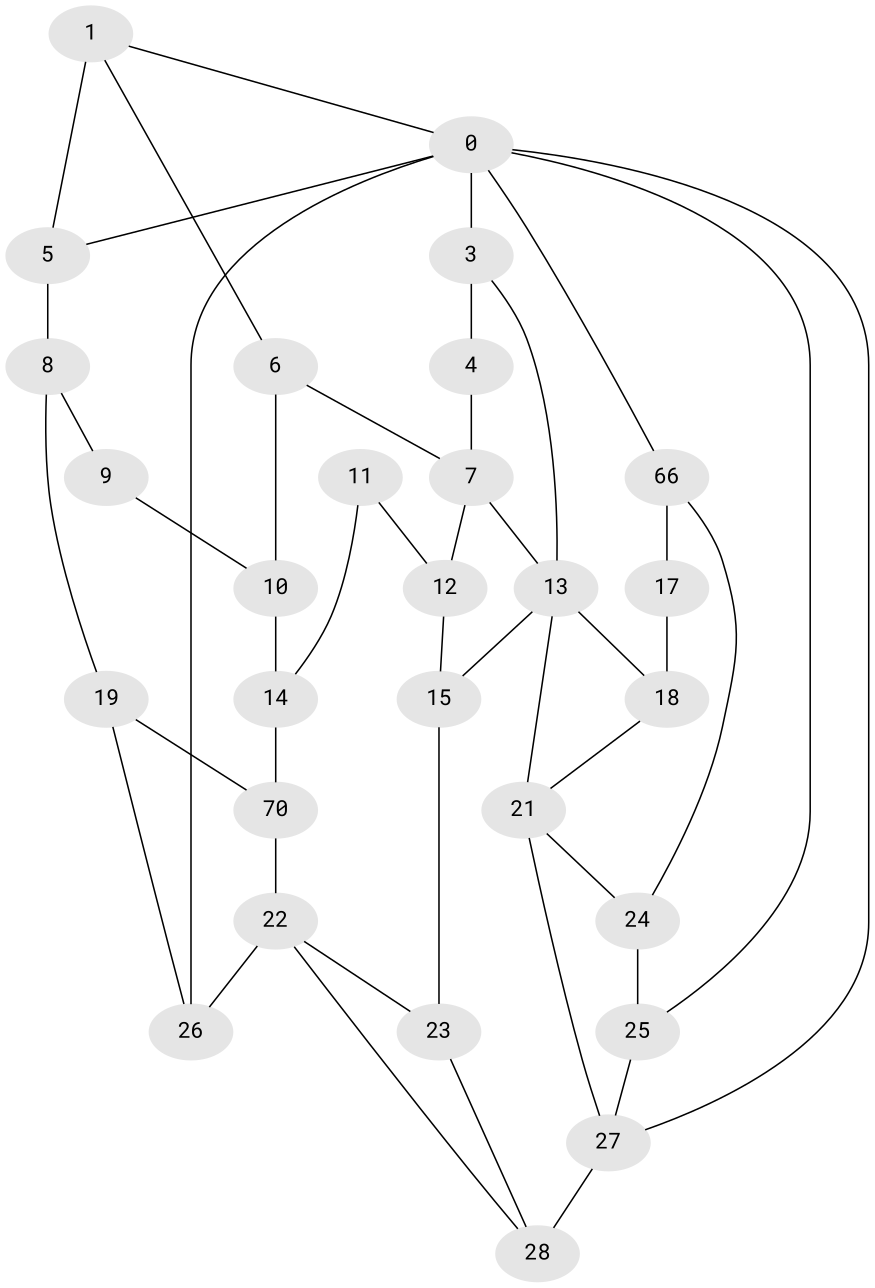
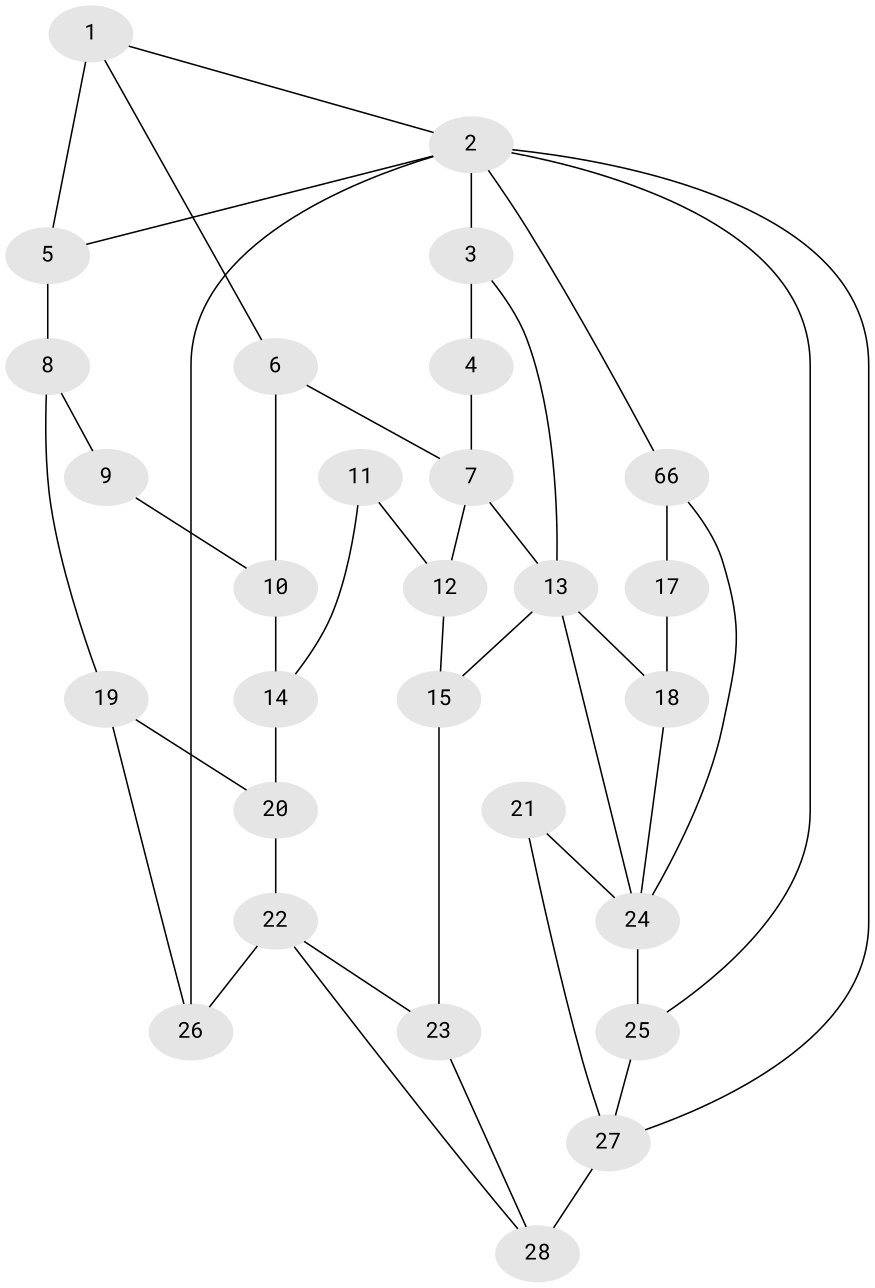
(471, 145) -> (471, 145)
(540, 699) -> (597, 755)
(595, 755) -> (652, 810)
(276, 810) -> (276, 810)
